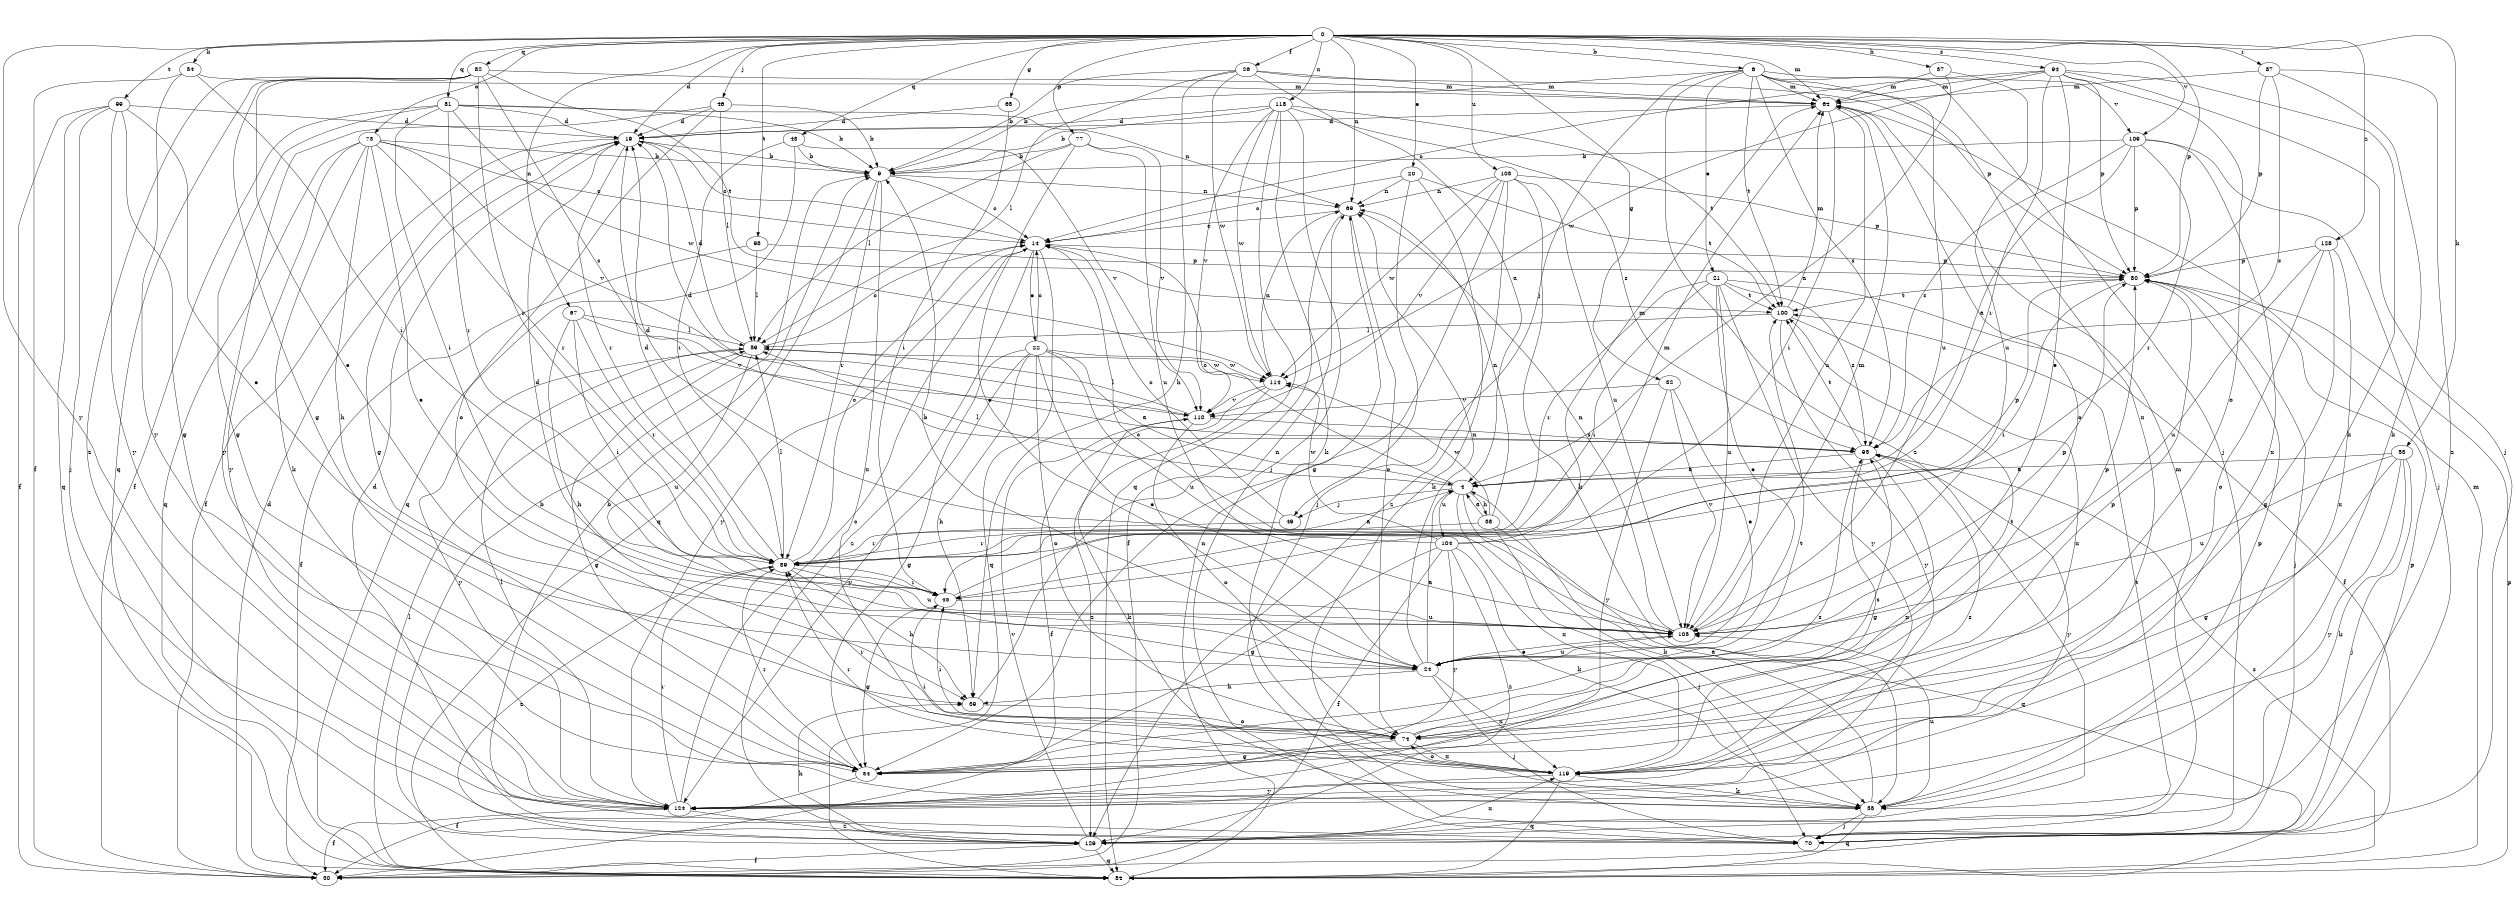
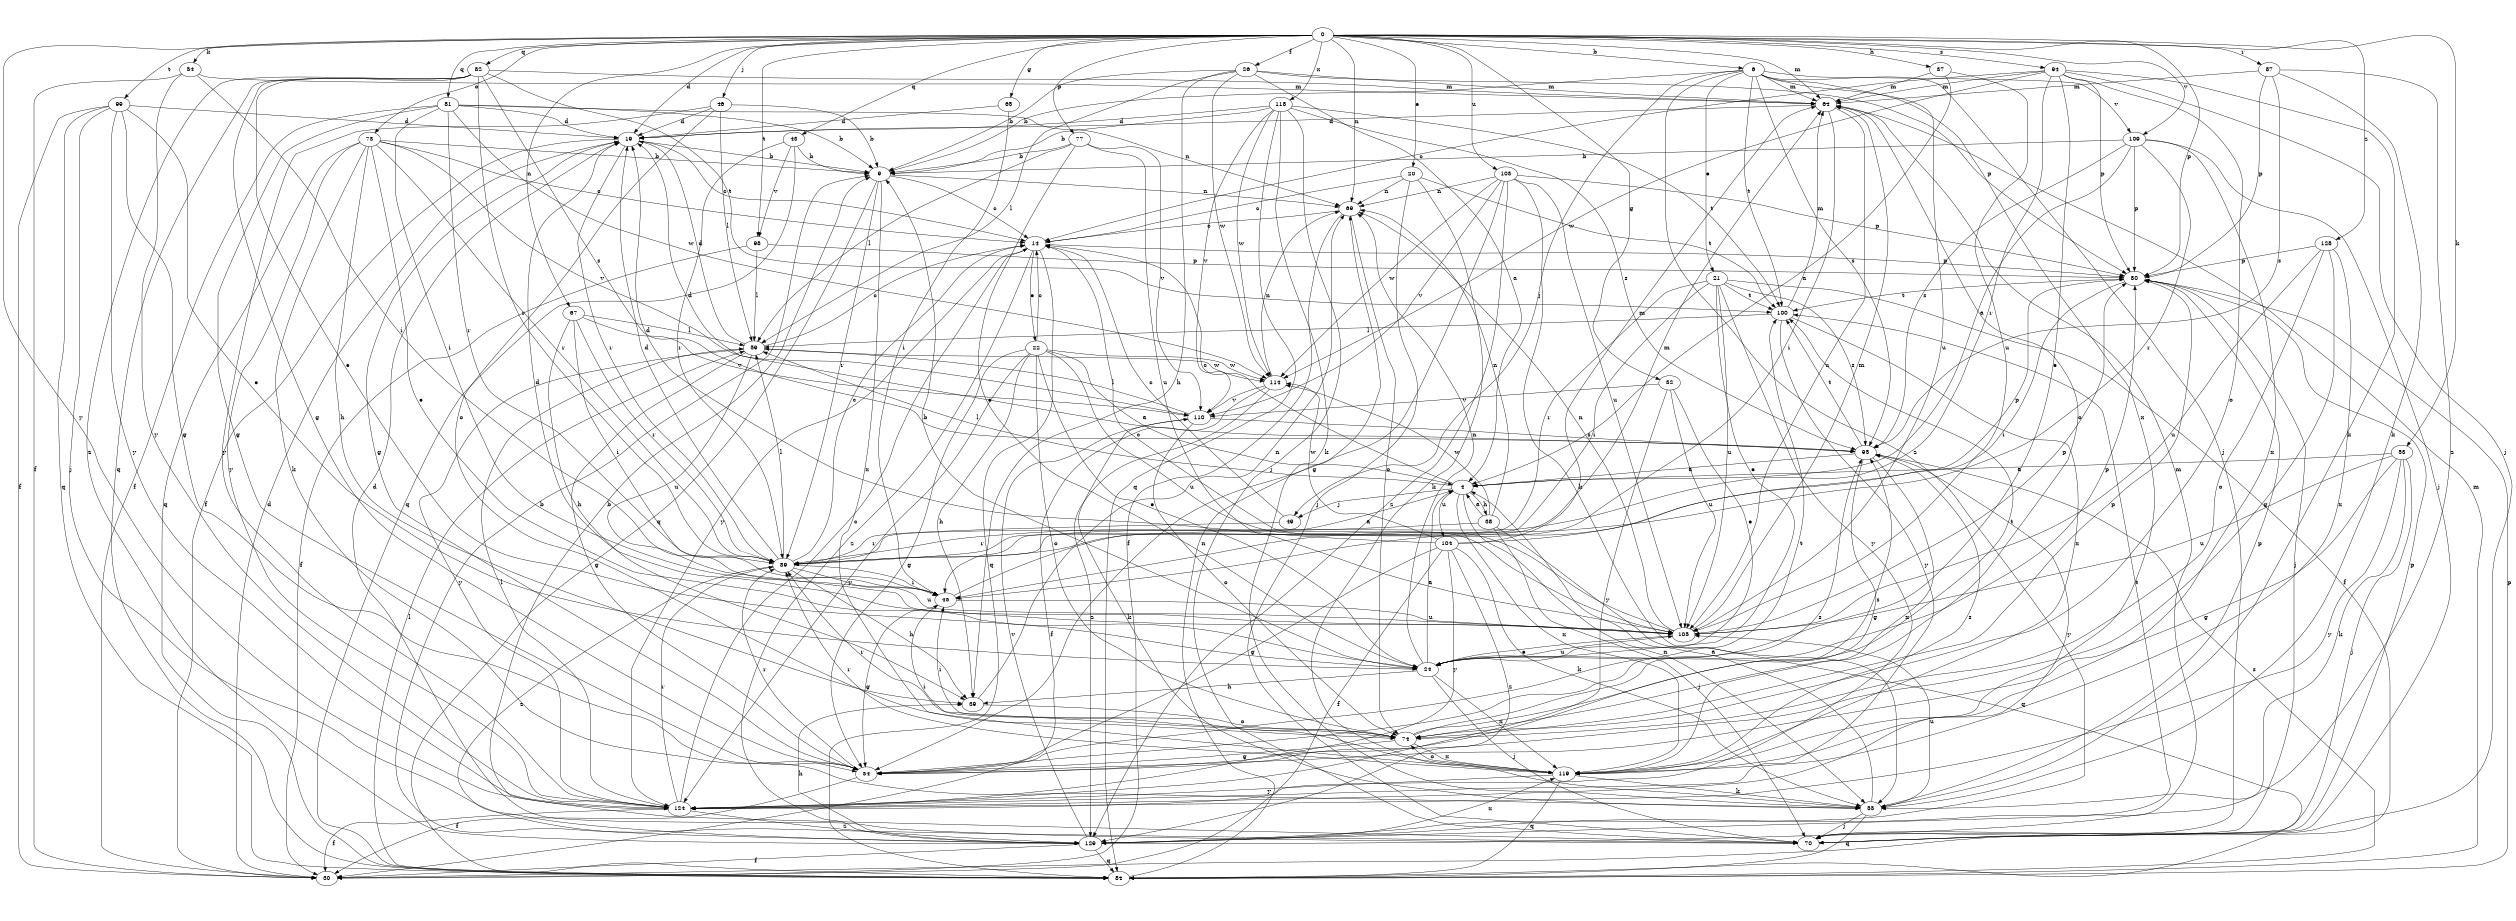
(1041, 179) -> (774, 189)
(1711, 505) -> (1711, 505)
(1665, 652) -> (1665, 652)
